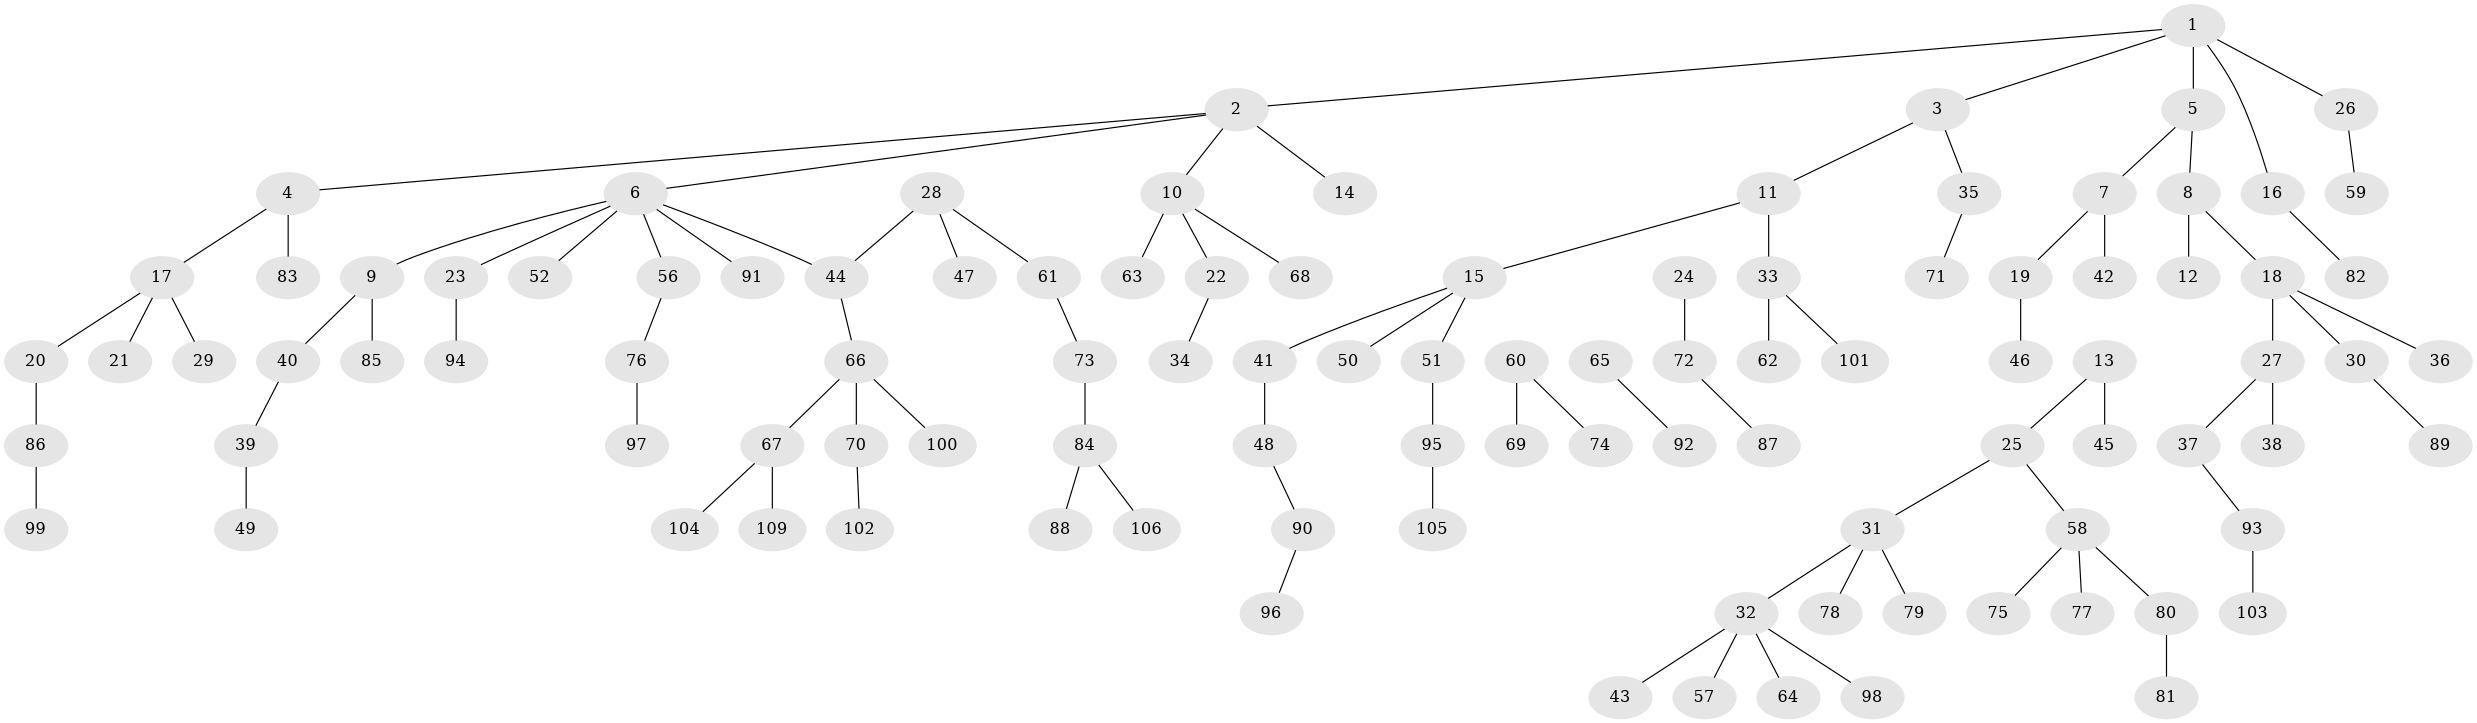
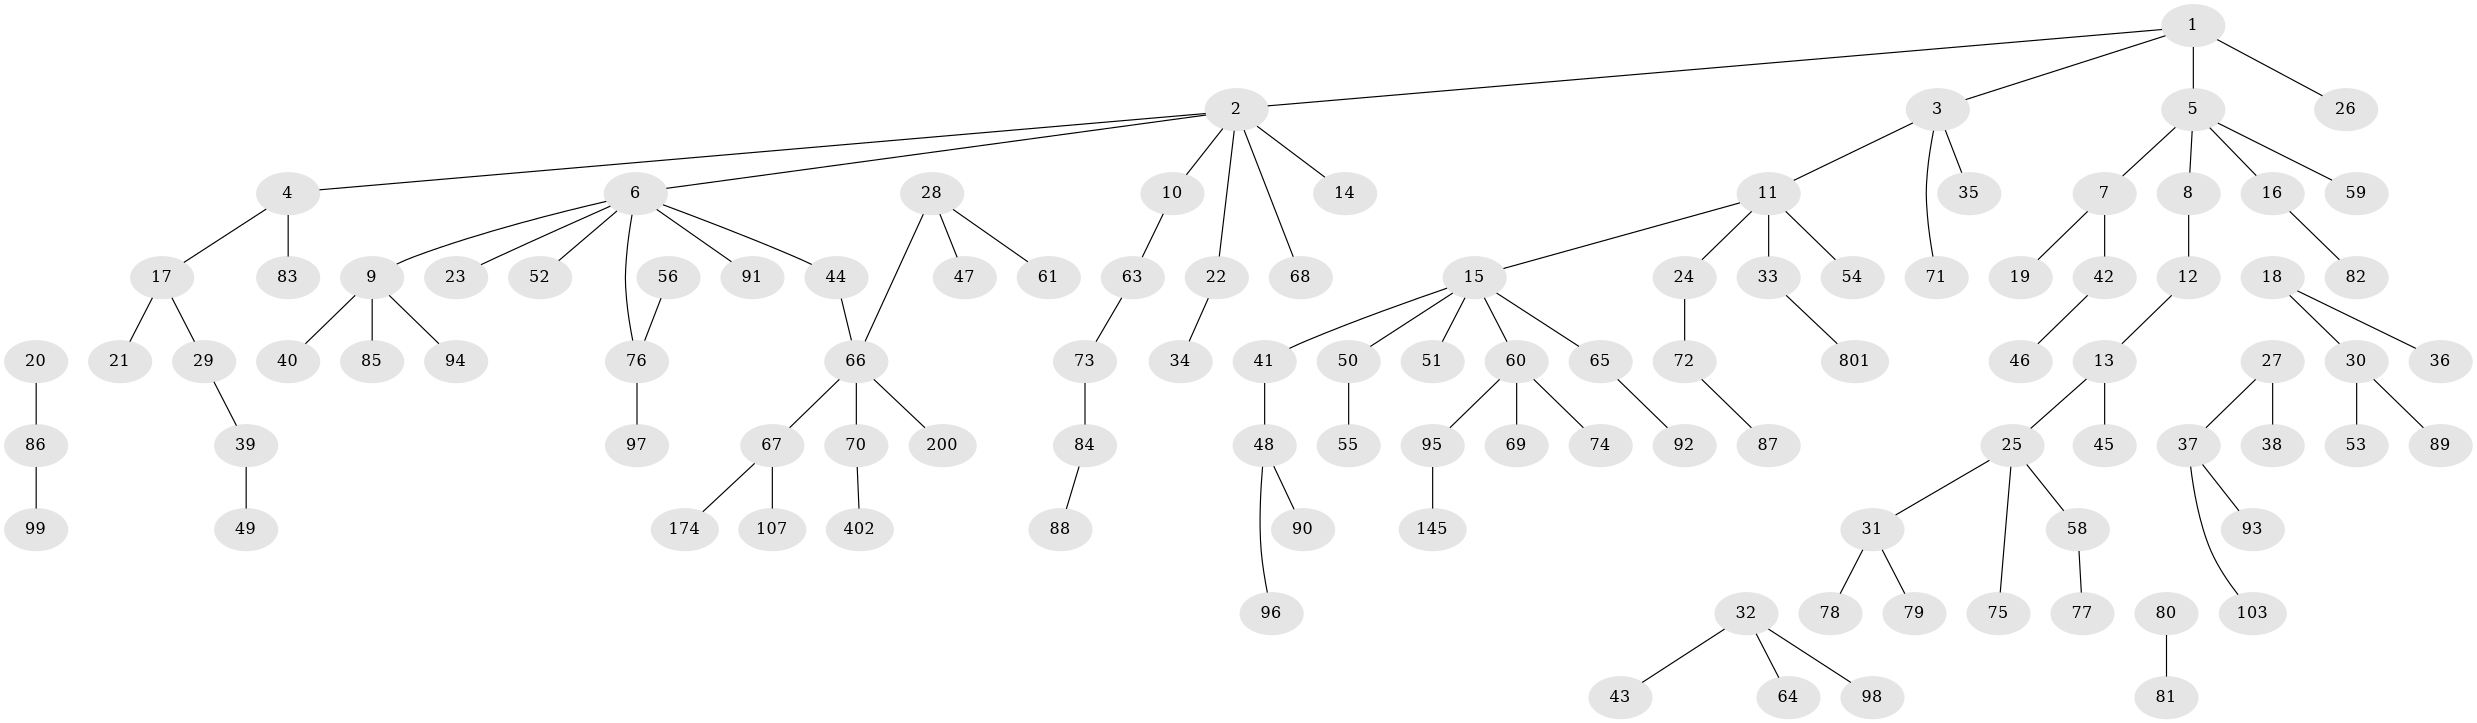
(2243, 106) -> (2233, 152)
(2351, 151) -> (2275, 152)
(652, 236) -> (625, 278)
(884, 236) -> (894, 278)
(1195, 236) -> (1227, 194)
(1237, 236) -> (1269, 193)
none -> (1727, 236)
(1953, 236) -> (1926, 194)
(2231, 236) -> none
none -> (1853, 278)
(99, 320) -> none
(456, 320) -> (414, 320)
(1067, 320) -> (1109, 320)
none -> (1496, 320)
none -> (1538, 320)
(2021, 320) -> (2063, 320)
none -> (2147, 320)
(2273, 320) -> none
(1769, 362) -> none
(1855, 362) -> (1855, 362)
(267, 404) -> (225, 404)
(1433, 404) -> (1475, 404)
(943, 446) -> (943, 446)
none -> (1349, 446)
none -> (2357, 446)
(685, 530) -> (685, 530)
(772, 530) -> (772, 530)
(860, 530) -> (860, 530)
(1147, 530) -> none
(1433, 530) -> (1433, 530)
(1288, 571) -> (1260, 530)
(1809, 572) -> none
(2038, 572) -> (2006, 530)
(2122, 572) -> none
(2253, 572) -> (2205, 534)
(1704, 698) -> none
